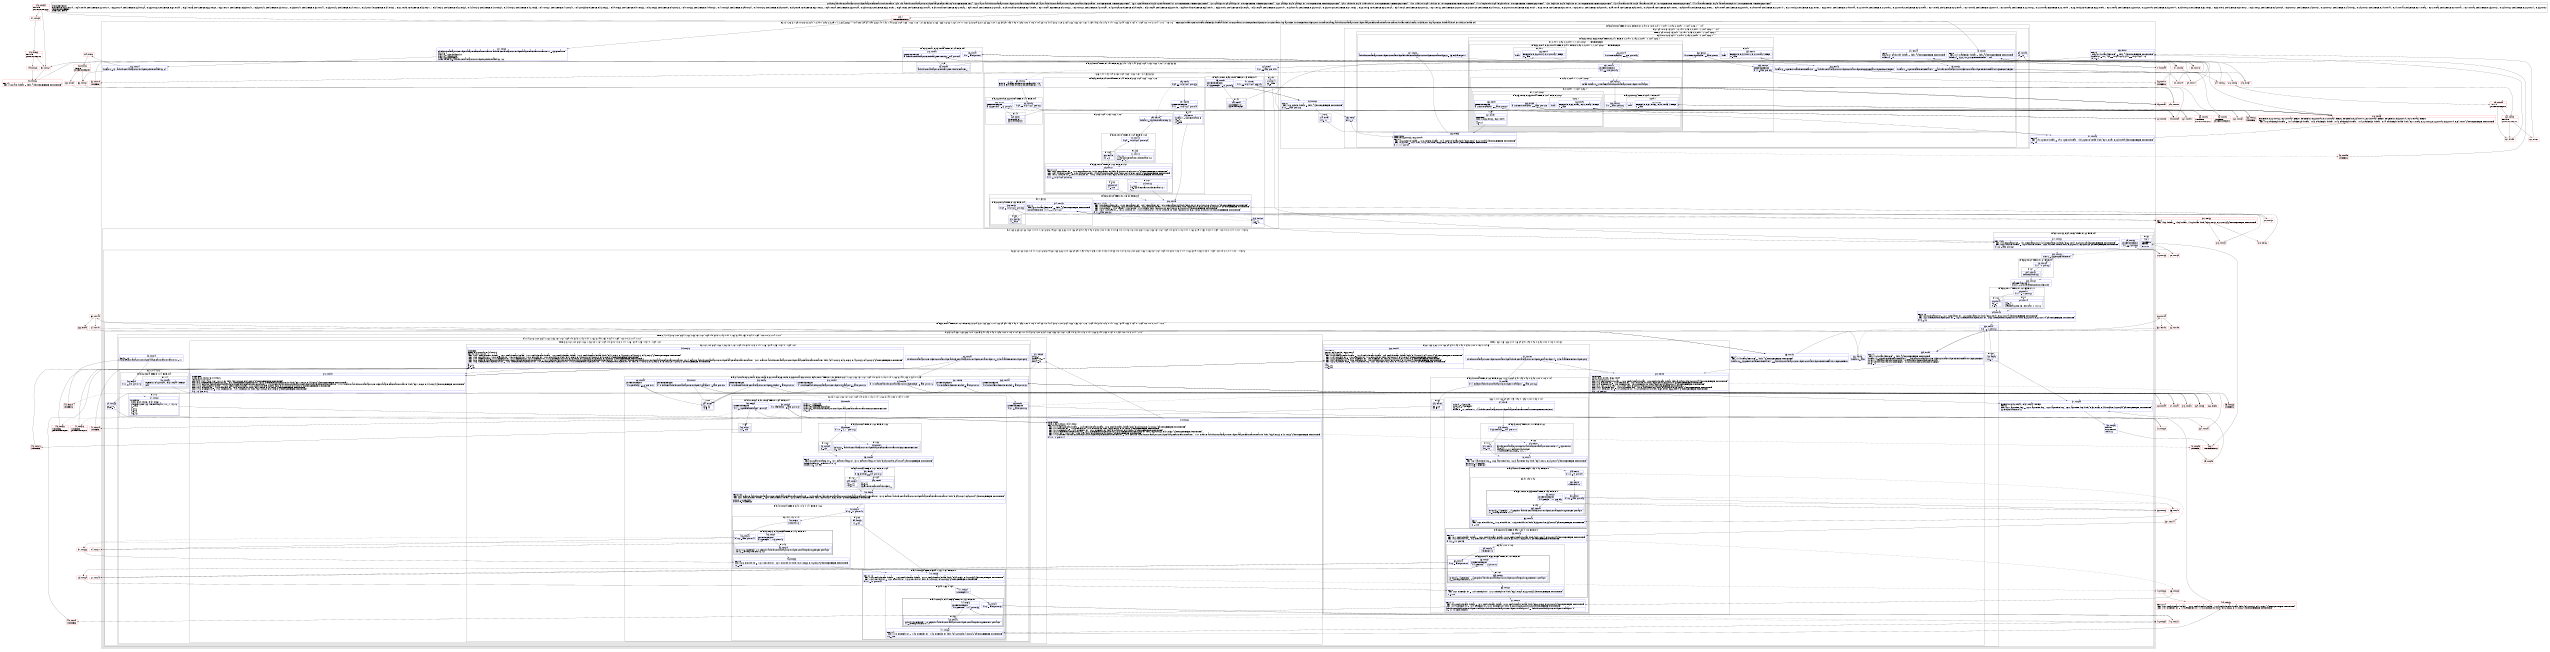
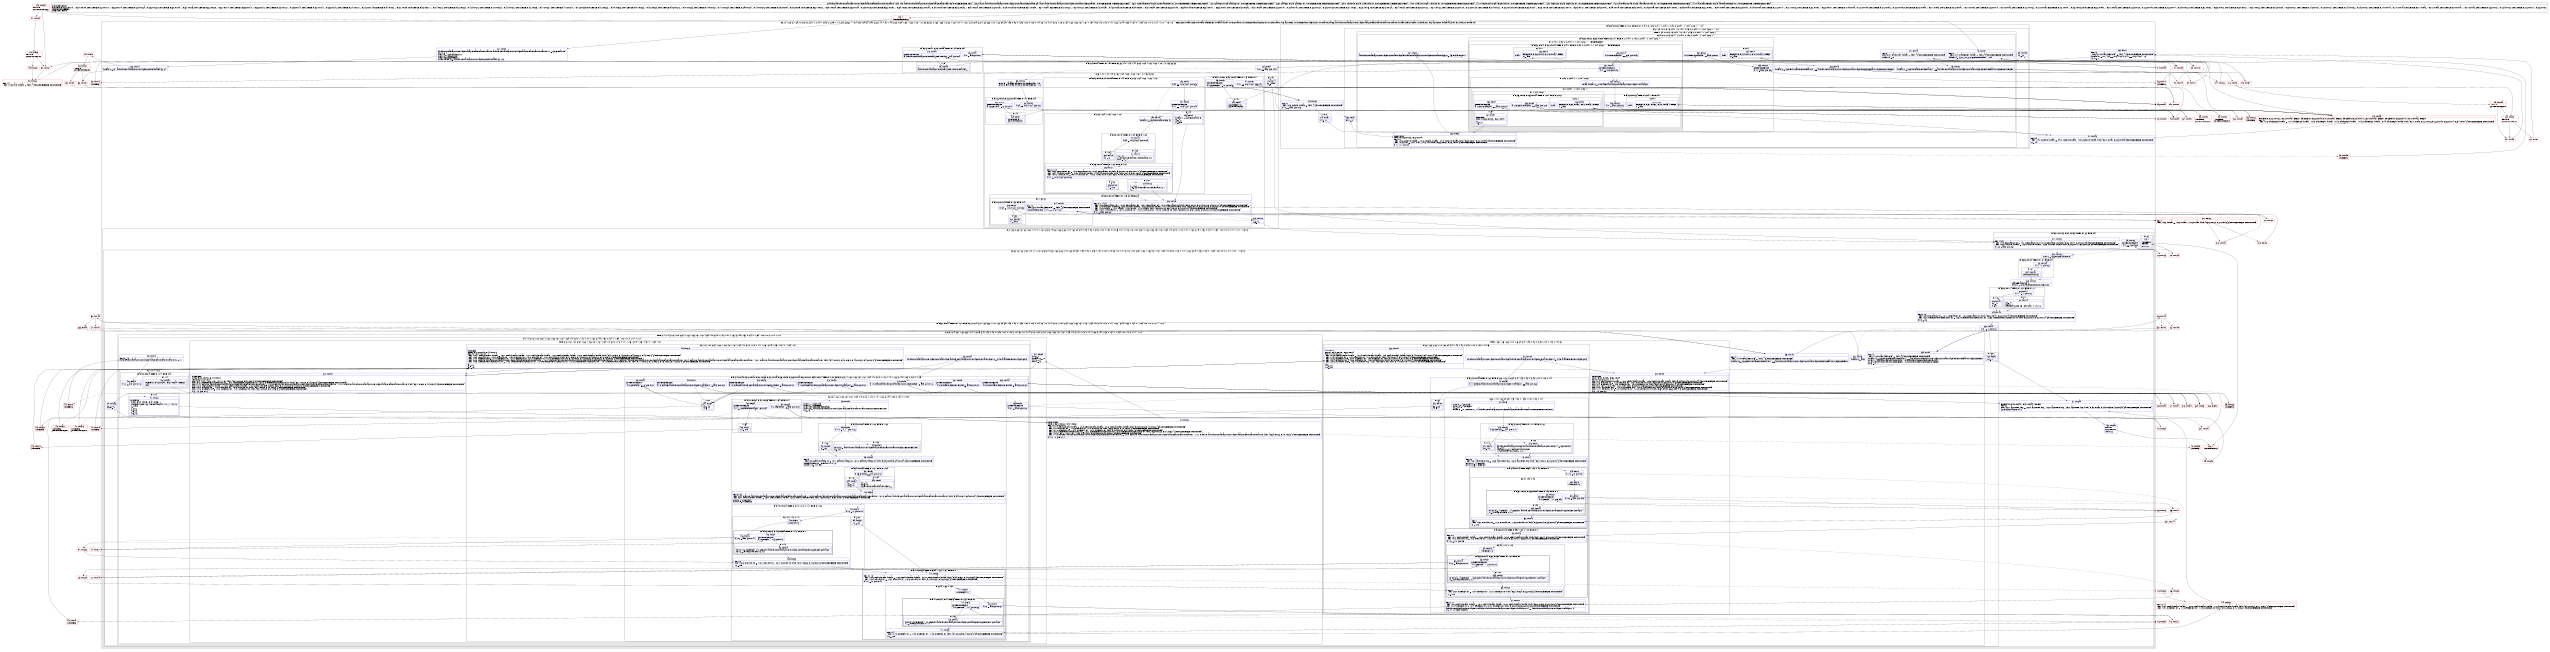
none -> (40, 429)
